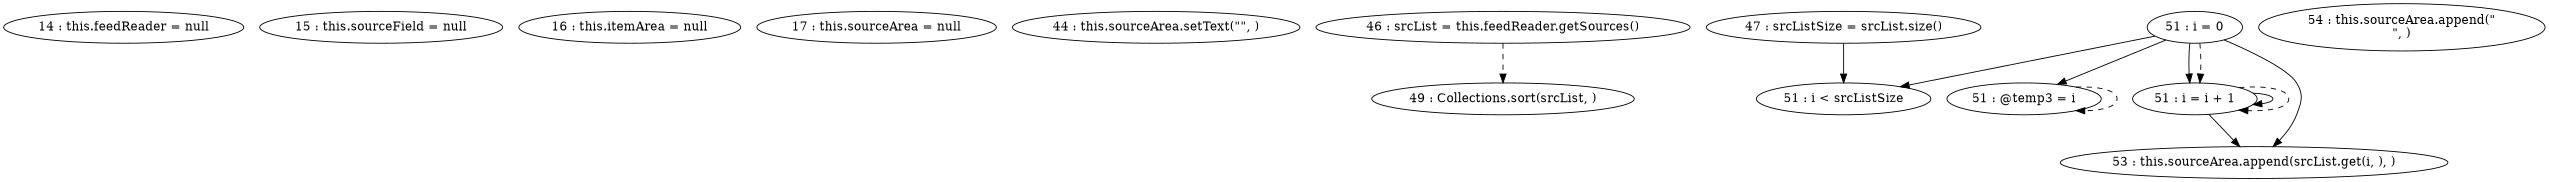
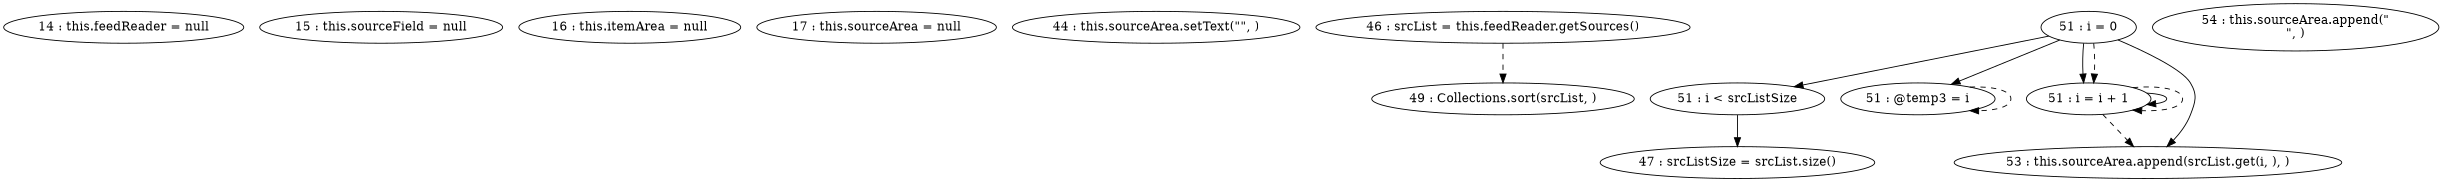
(1844, 59) -> (1737, 126)
(2221, 127) -> (2115, 127)
